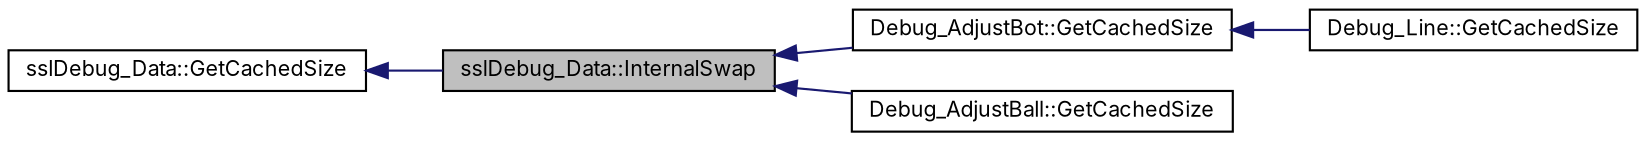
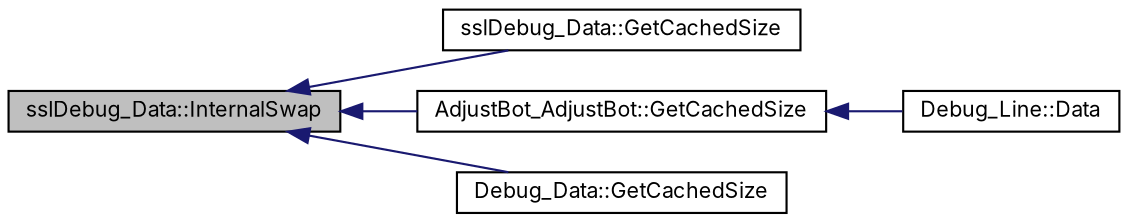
(1042, 30) -> (622, 111)
(1474, 30) -> (1011, 111)
(415, 71) -> (409, 69)
(1042, 111) -> (622, 193)
